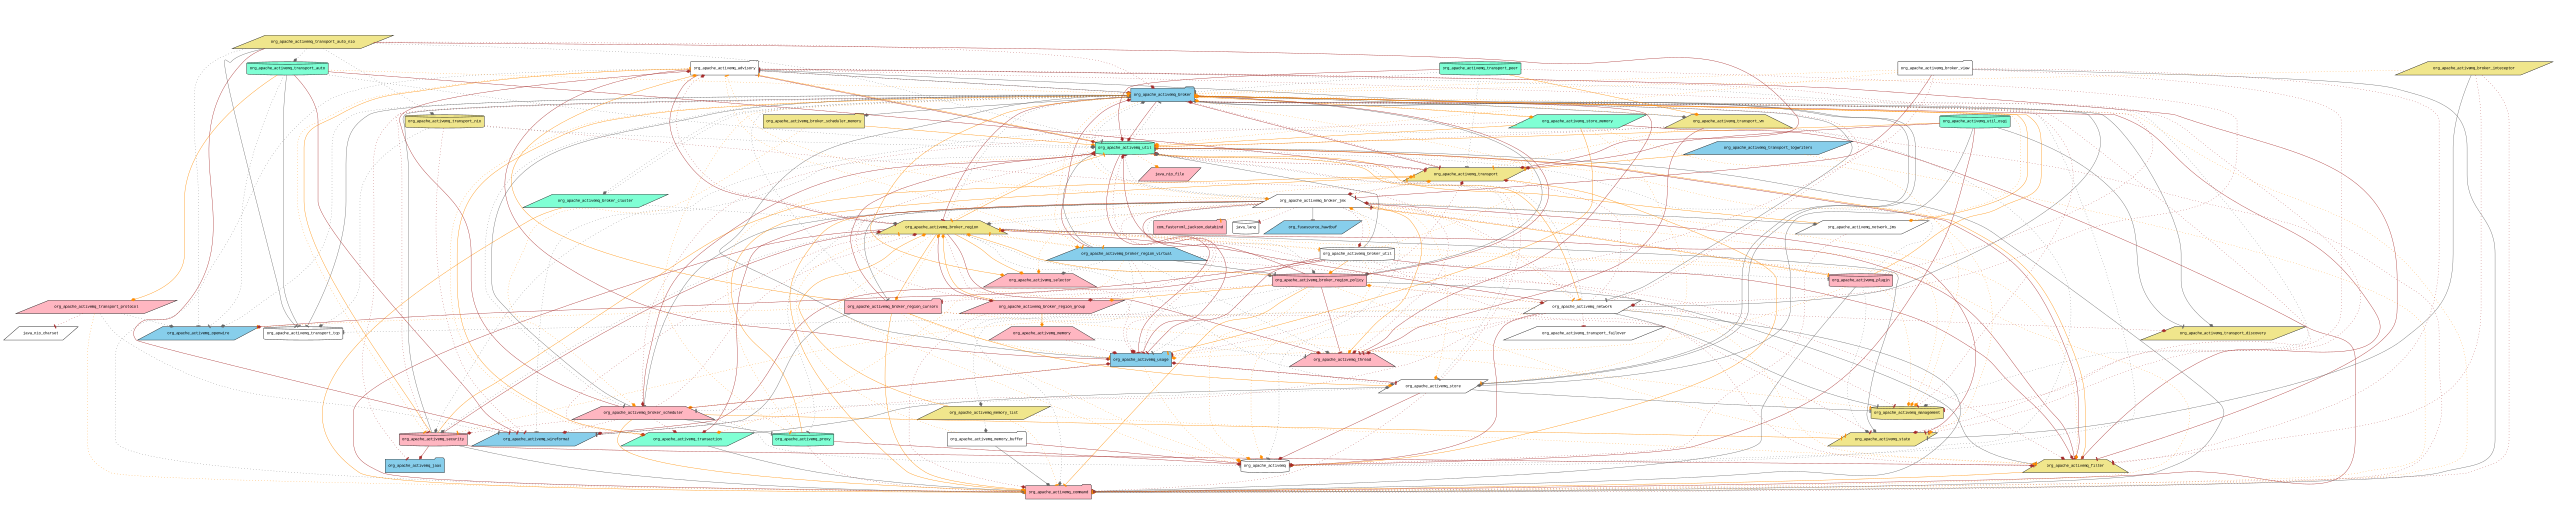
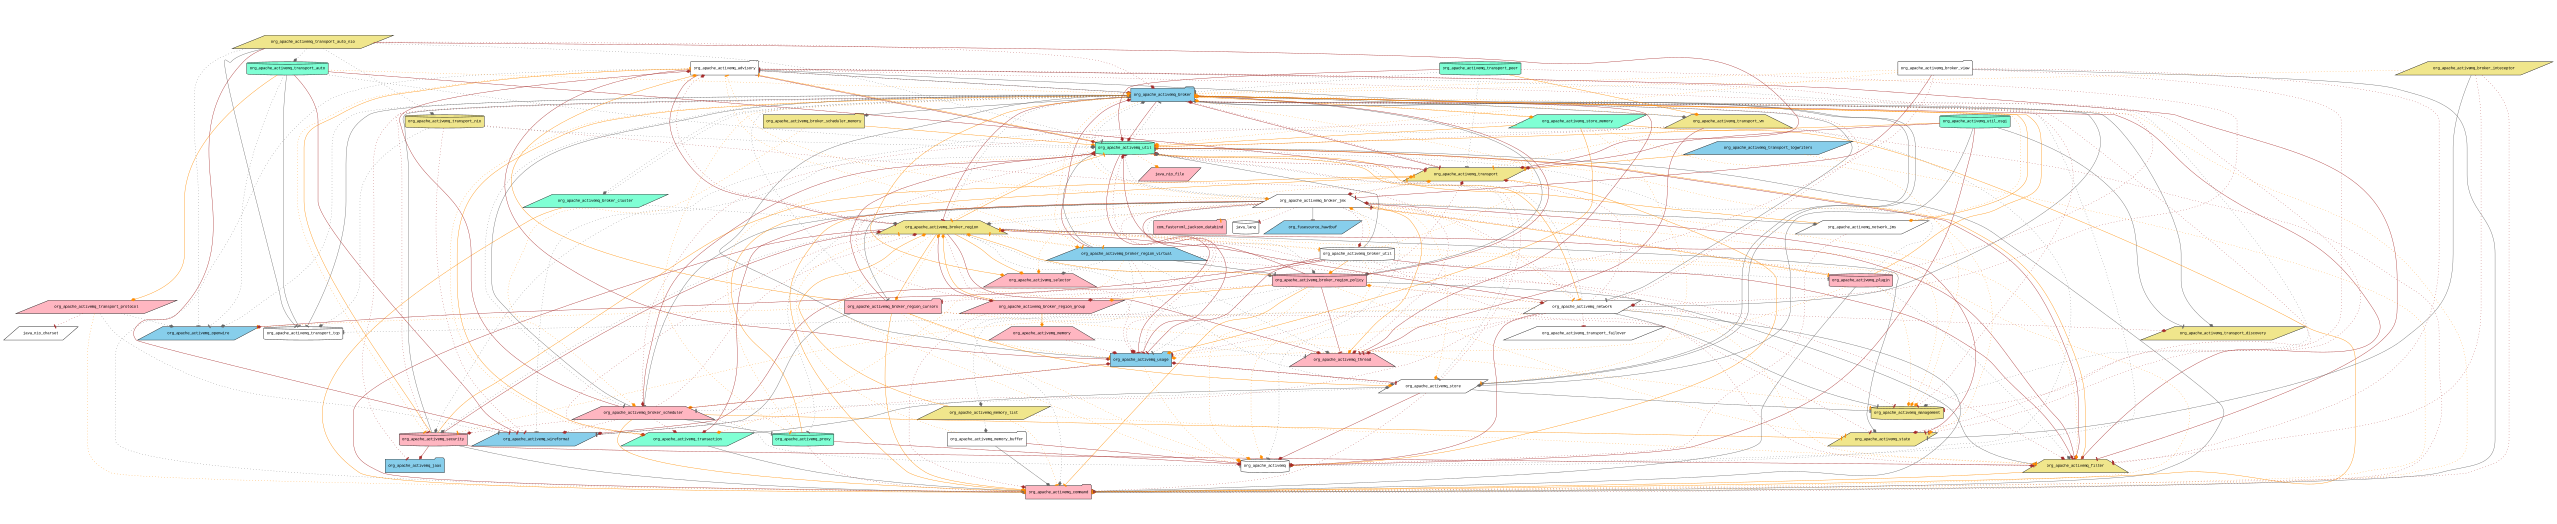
(1463, 270) -> (1463, 270)
(1854, 361) -> (1979, 363)
(2171, 473) -> (2171, 473)
